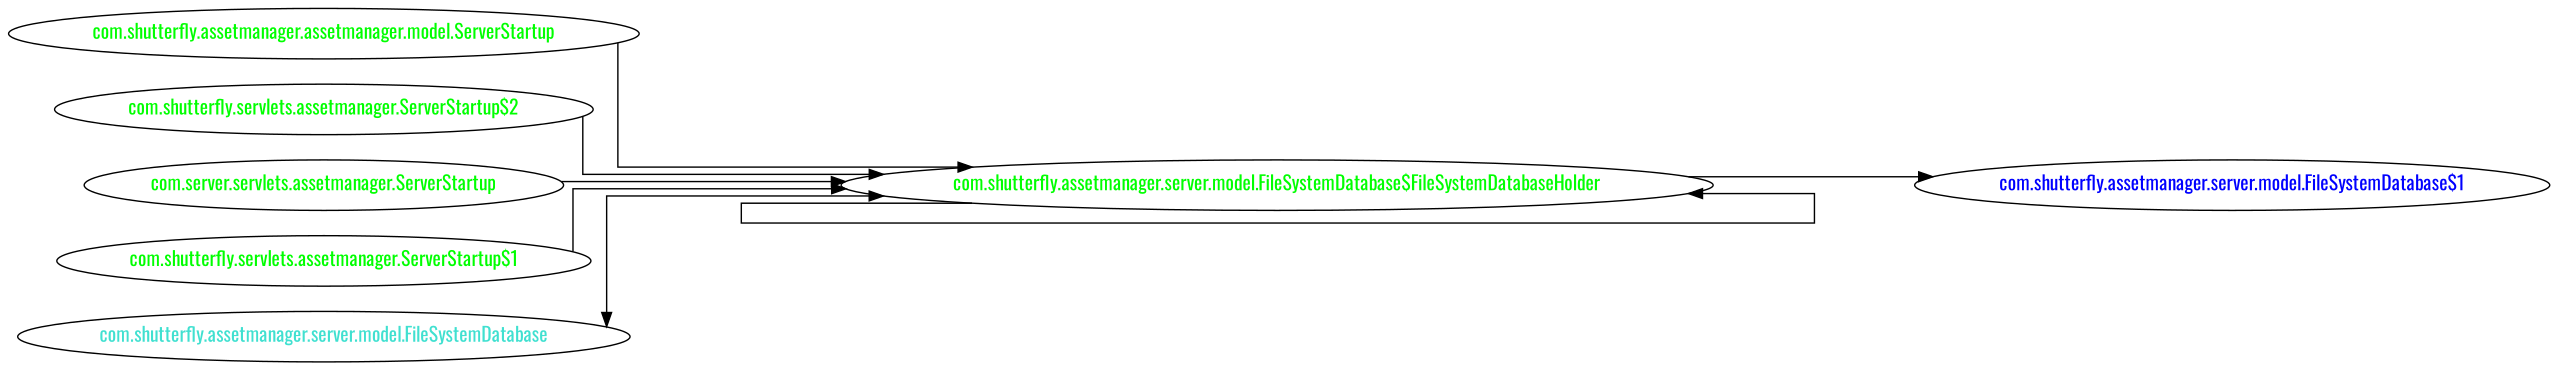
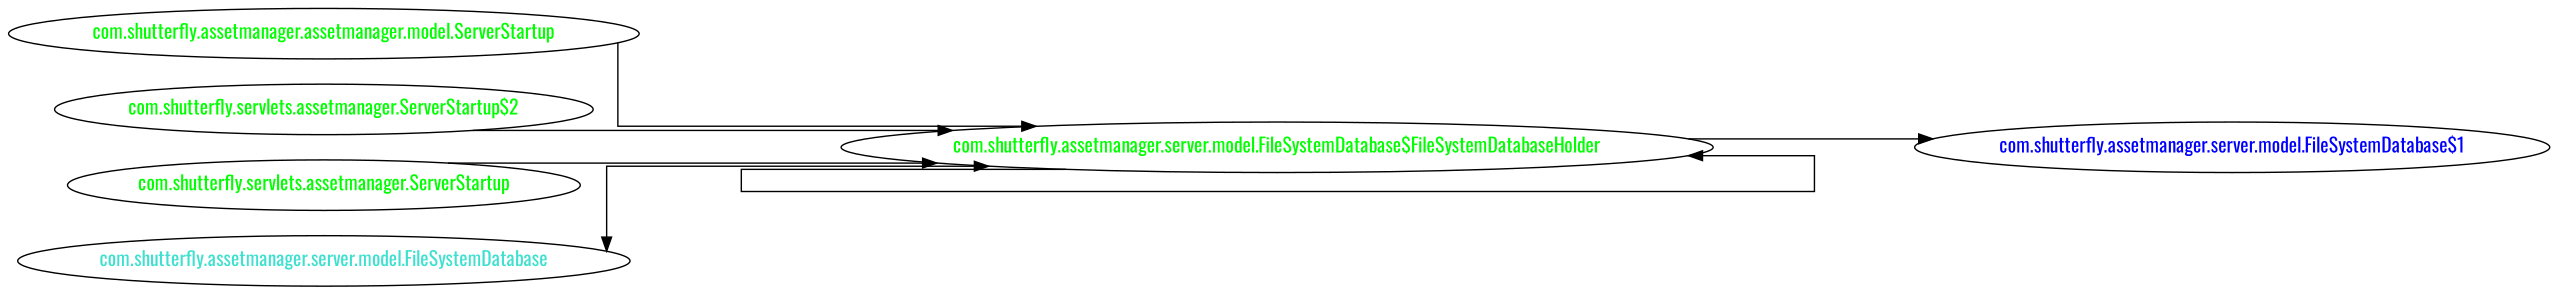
(324, 185) -> (324, 185)
(324, 261) -> none
